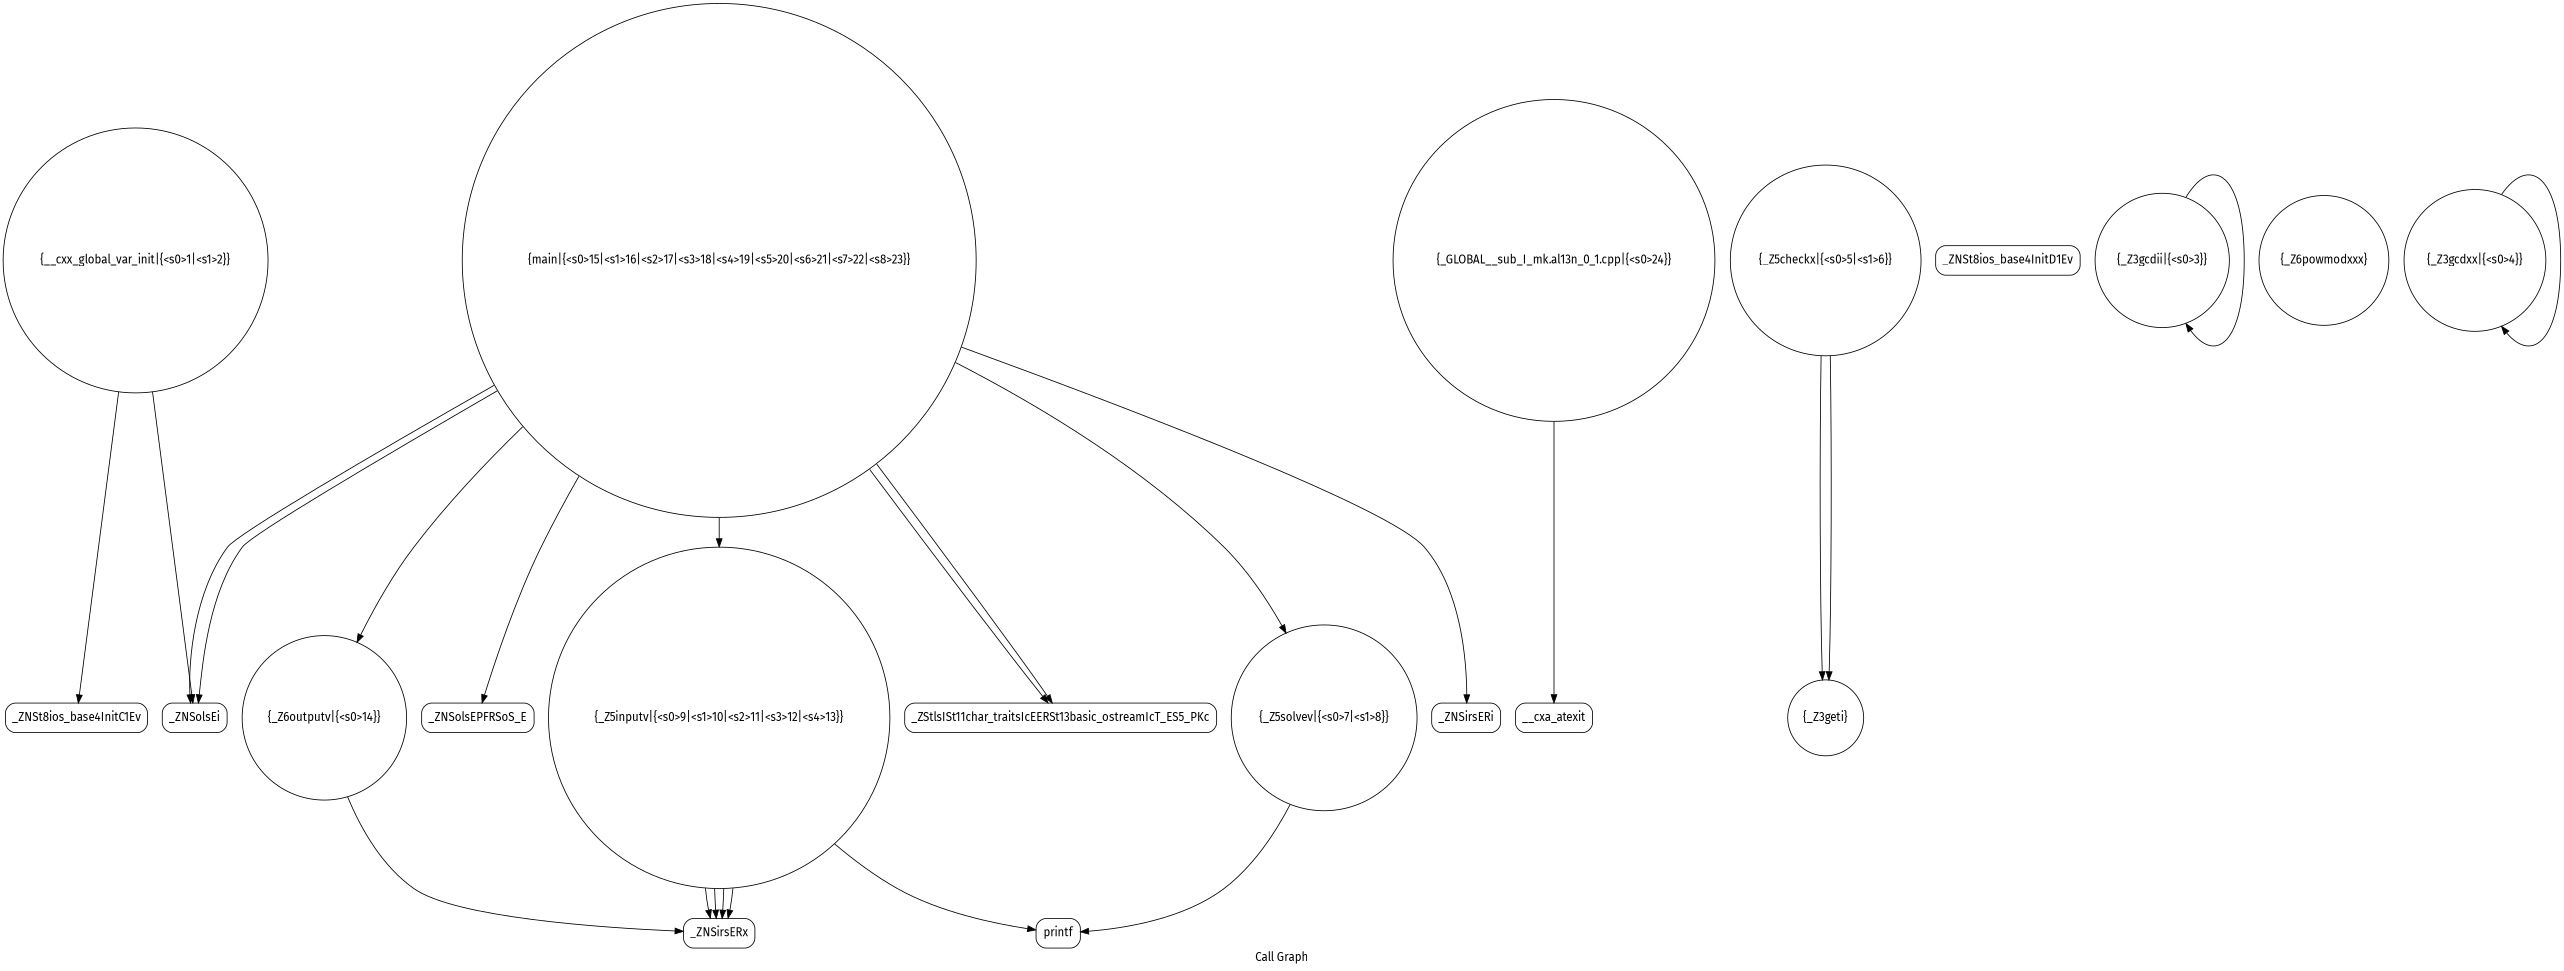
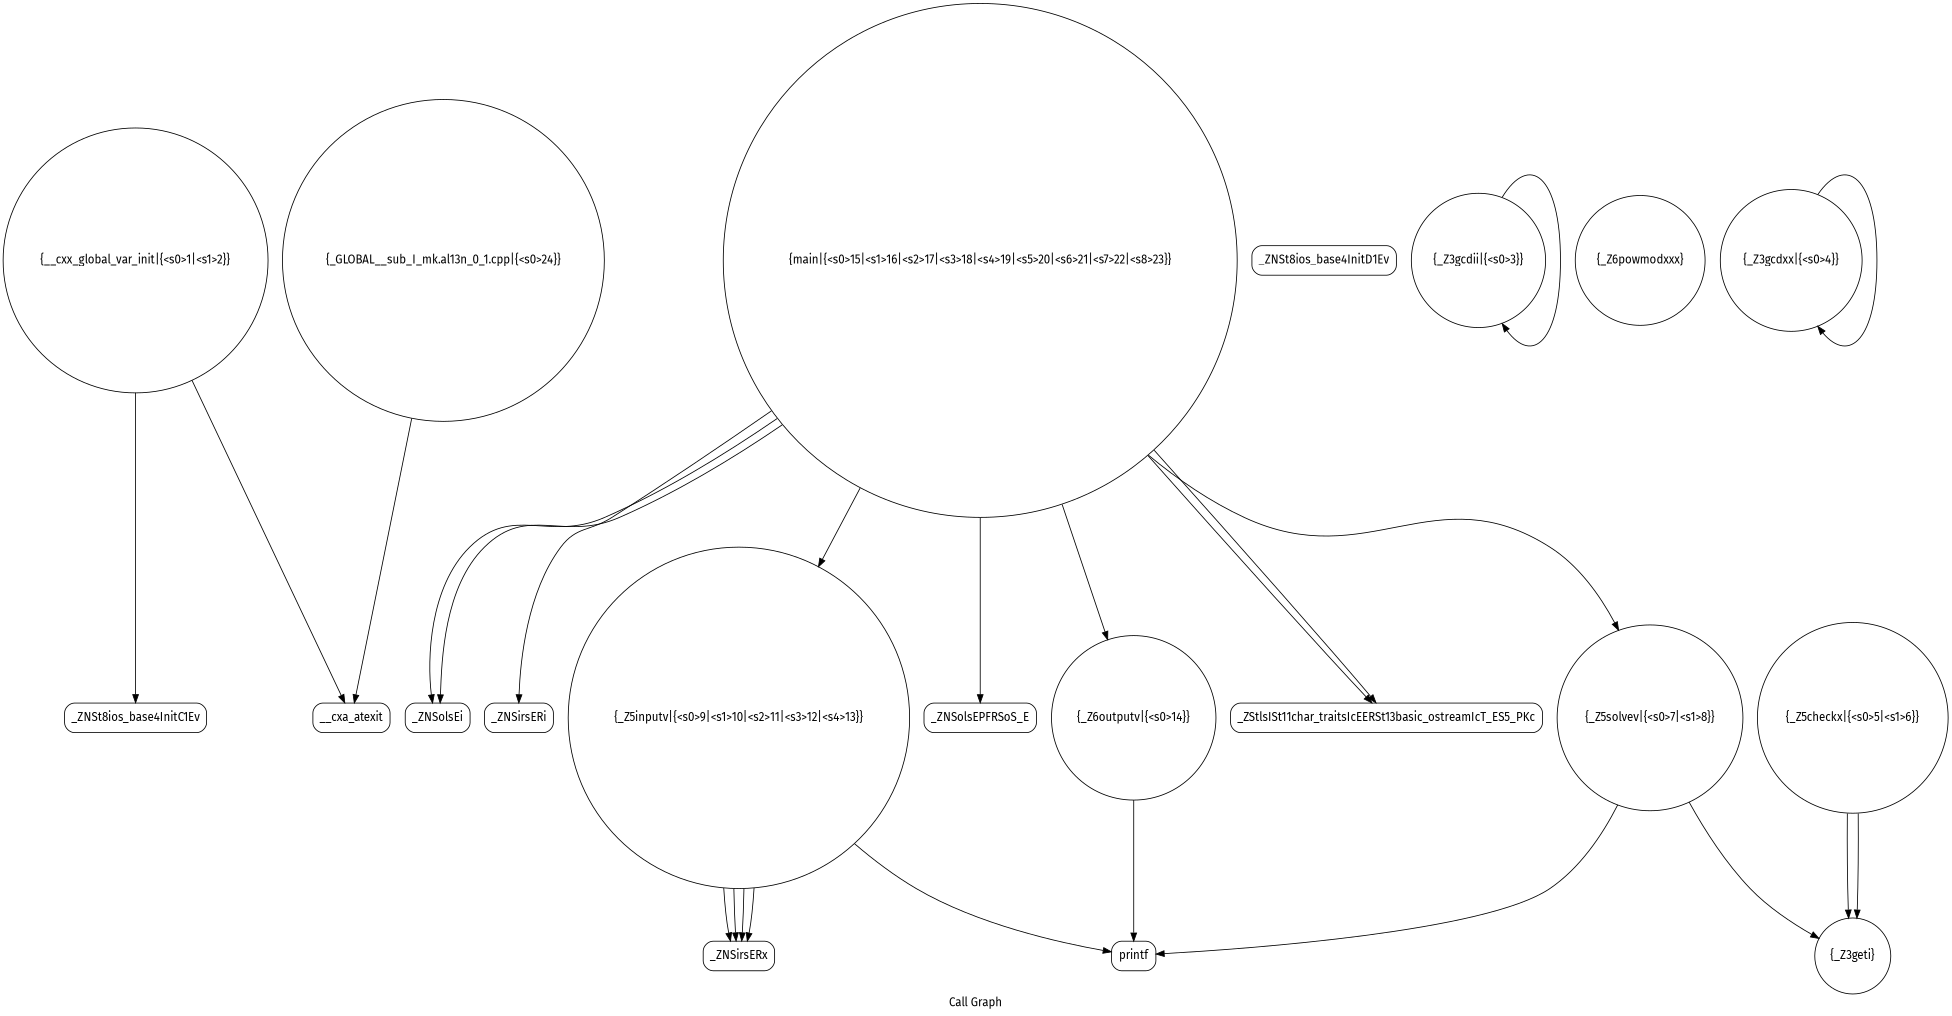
(172, 543) -> (267, 538)
none -> (1740, 878)
(486, 912) -> (1134, 866)
